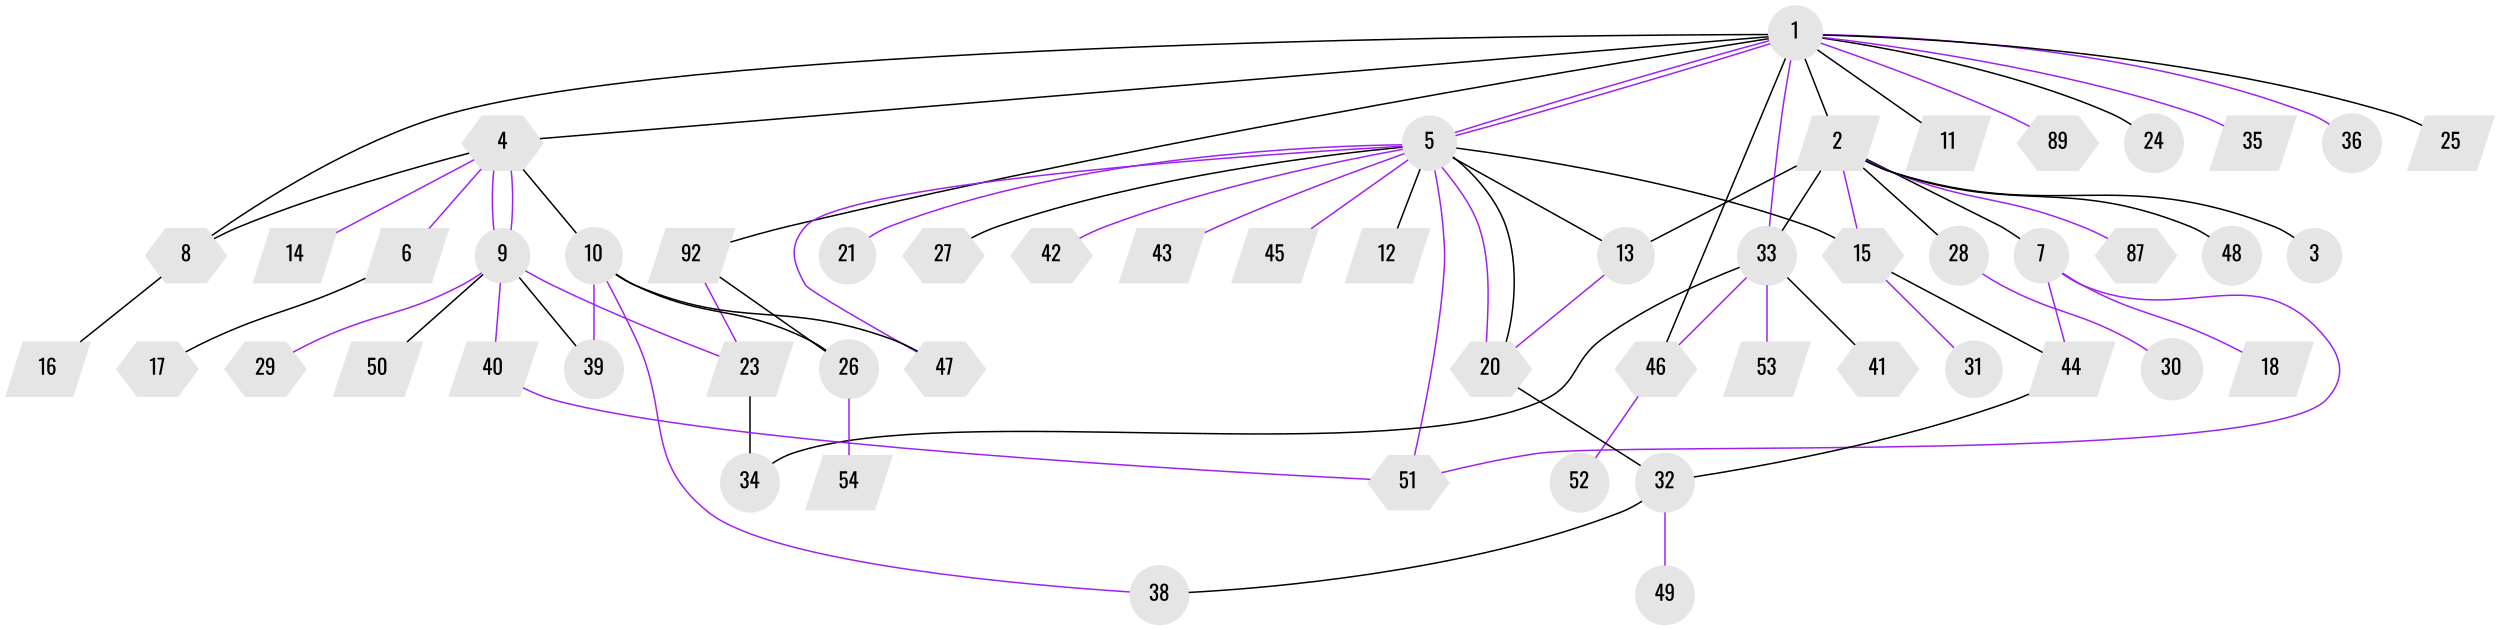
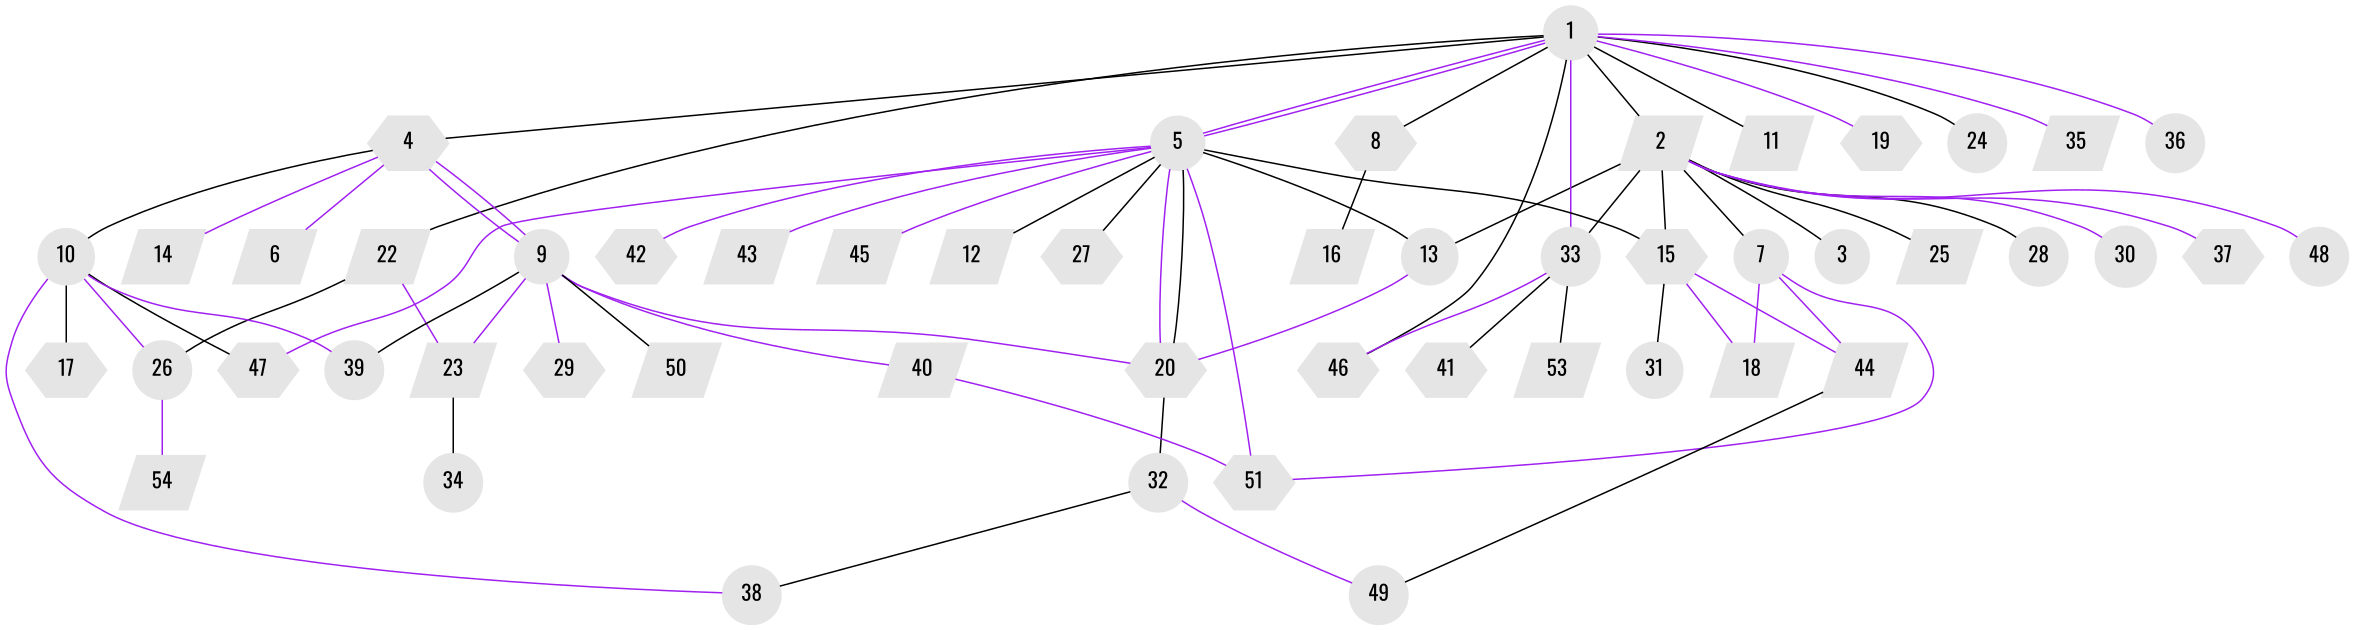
(2201, 71) -> (1811, 203)
(2058, 143) -> (1881, 143)
(340, 191) -> none
(1850, 200) -> (1664, 200)
(2118, 205) -> (2041, 191)
(691, 256) -> (387, 257)
(847, 256) -> none
(2136, 256) -> (2223, 257)
(1967, 312) -> (1769, 315)
none -> (1709, 313)
(1767, 313) -> (1564, 314)
(275, 314) -> (66, 314)
(1920, 314) -> (1661, 313)
(2069, 314) -> (1896, 196)
(770, 324) -> (114, 313)
none -> (843, 331)
(1278, 434) -> none
(1897, 436) -> (1615, 488)
(1580, 483) -> none
